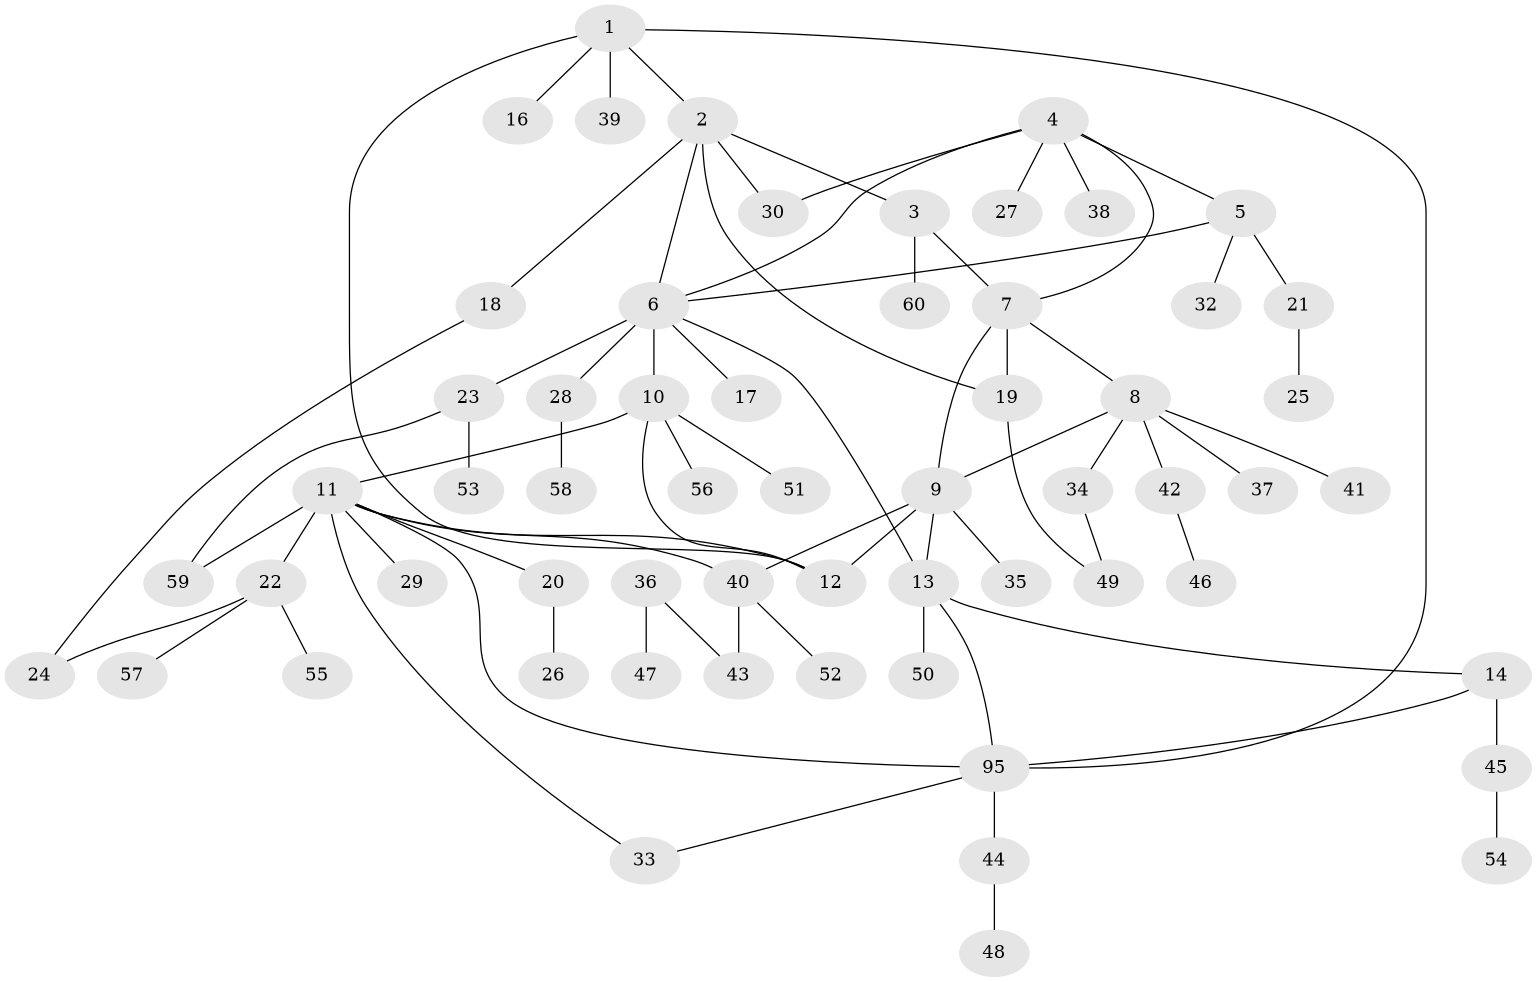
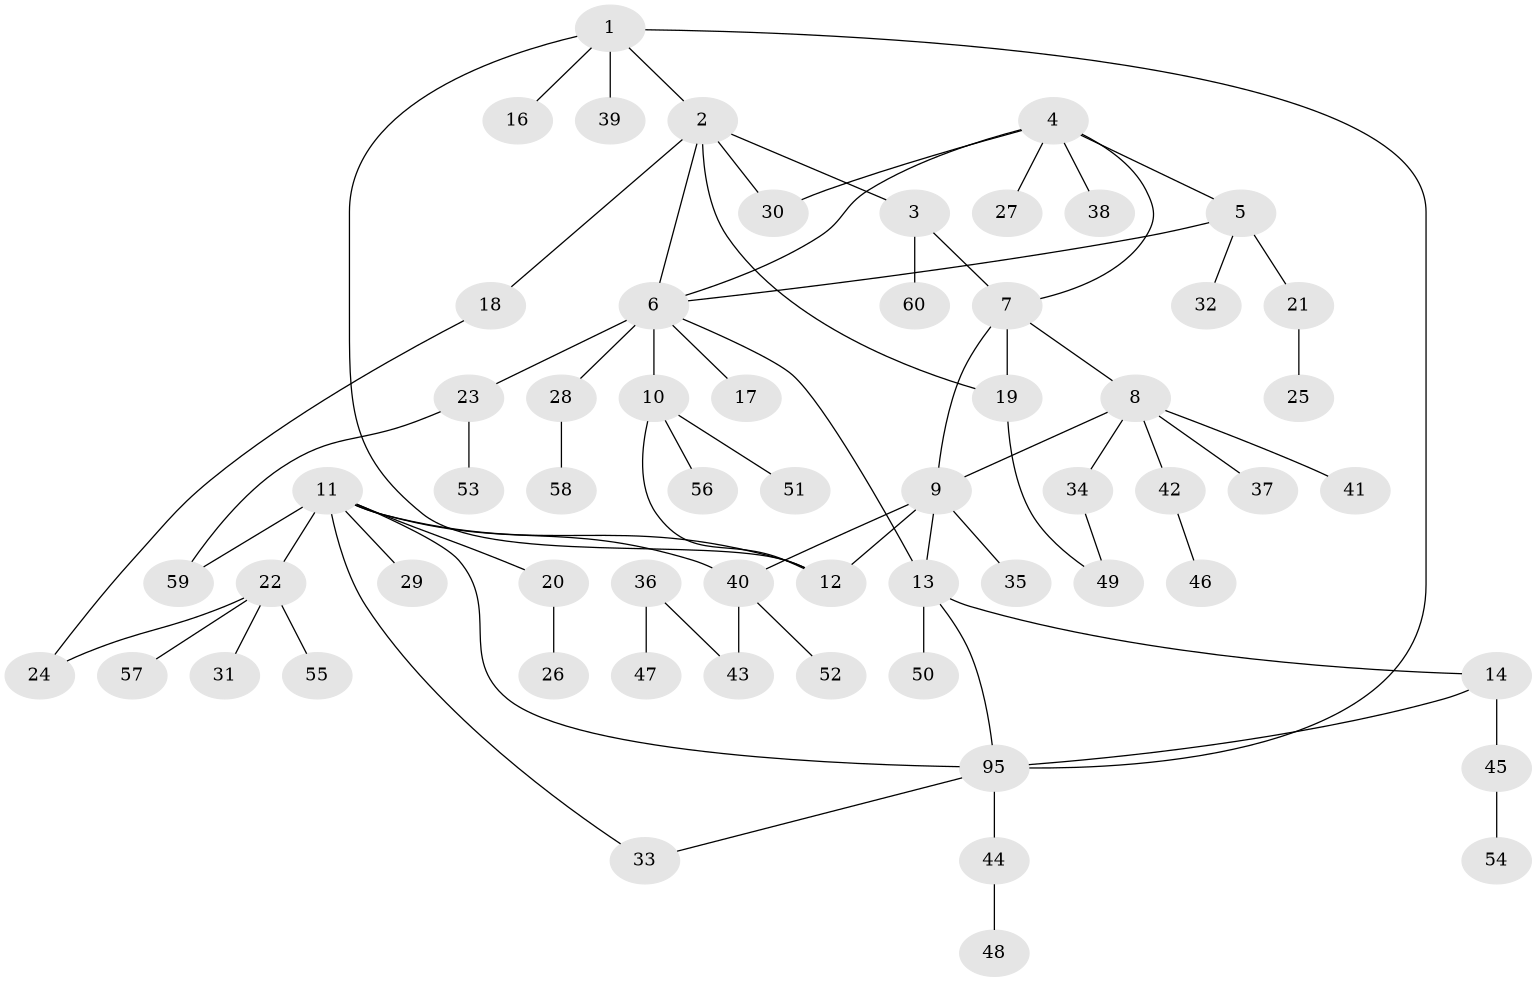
(495, 450) -> none
none -> (225, 676)
